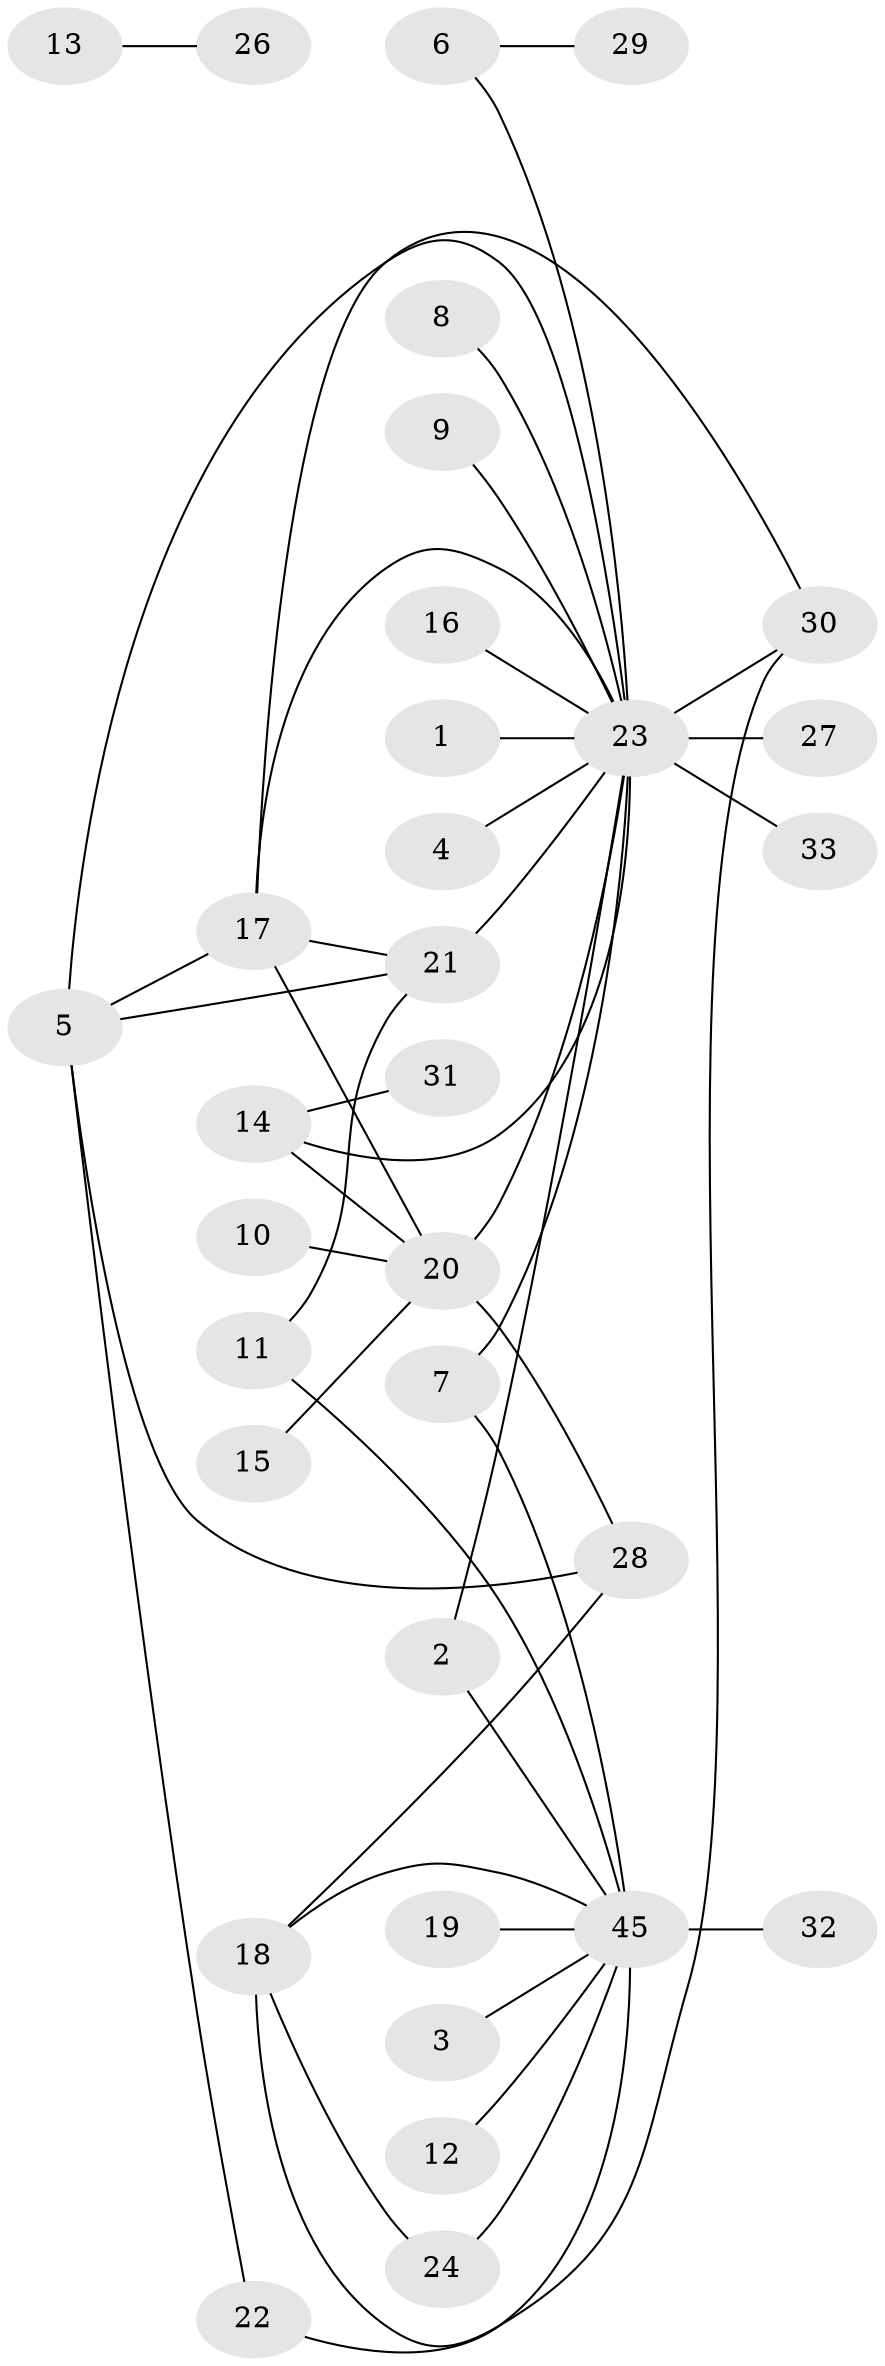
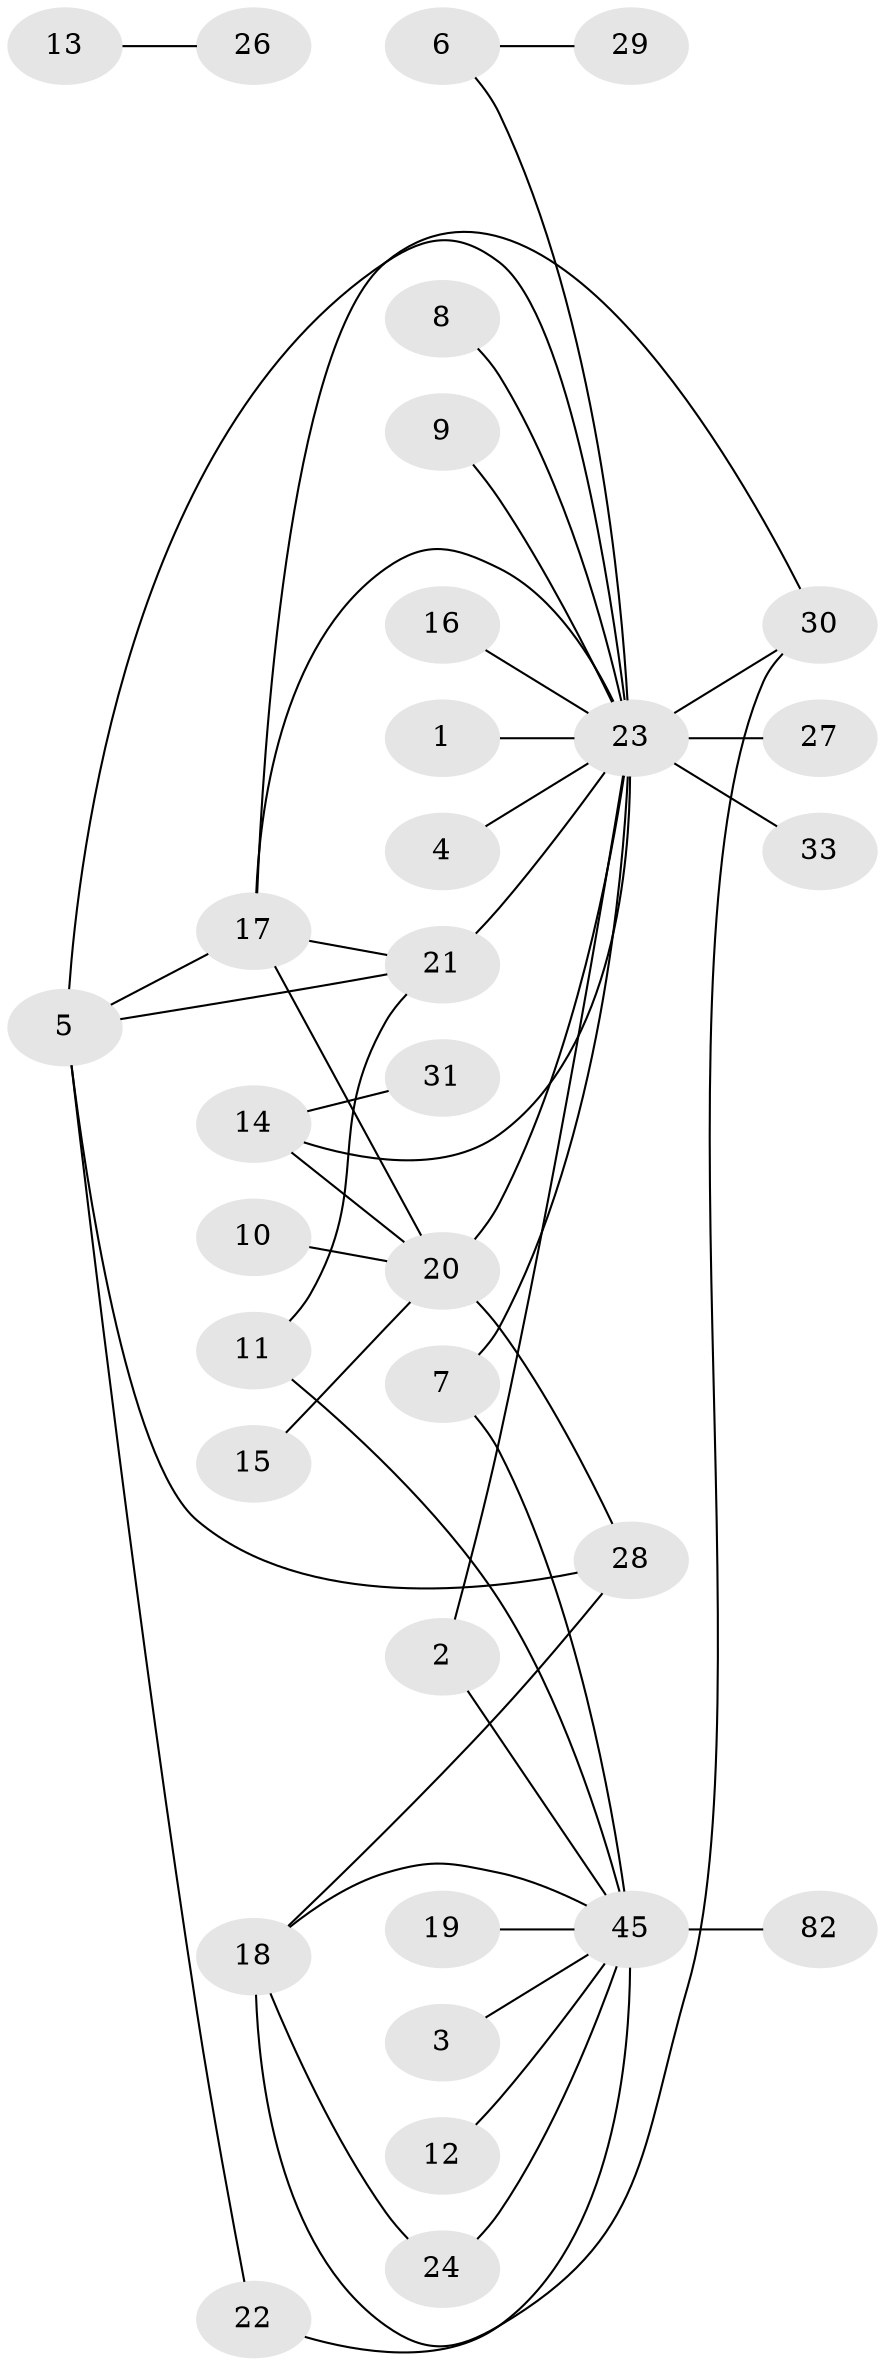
(820, 1929) -> (820, 1929)
